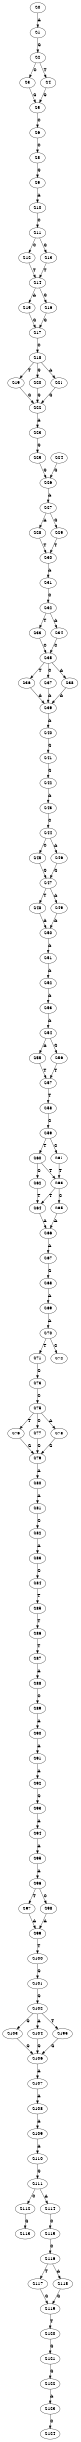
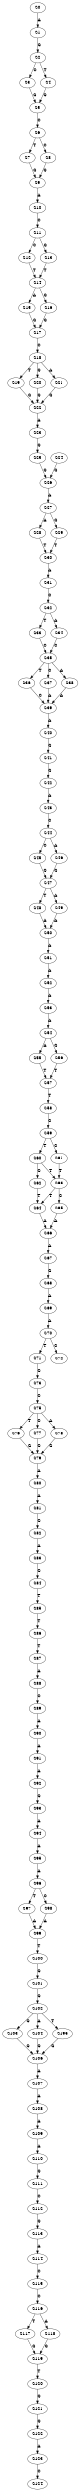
none -> (27, 158)
(40, 696) -> (40, 696)
(43, 2195) -> (38, 2245)
